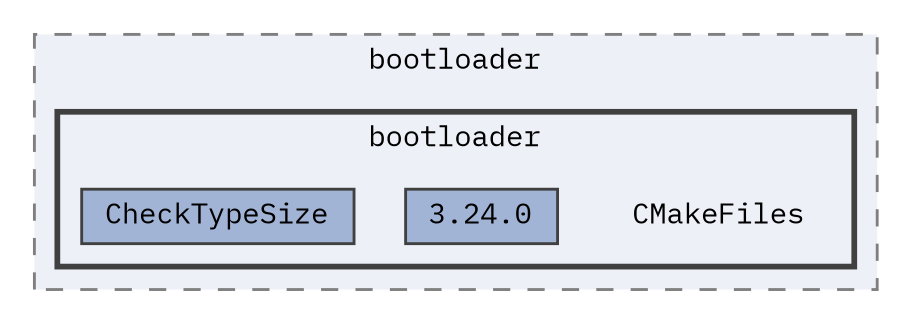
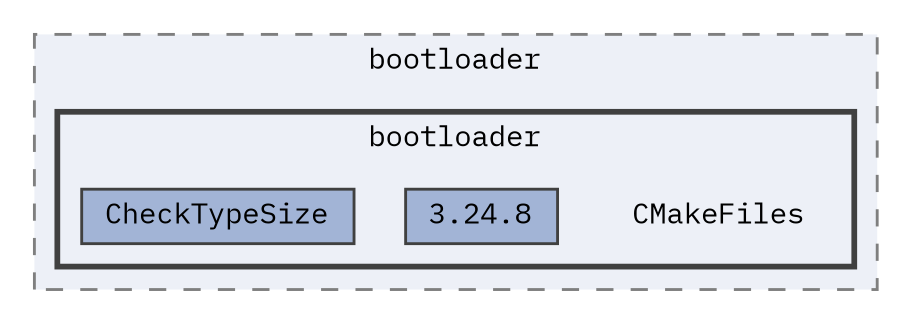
(482, 216) -> (482, 216)
